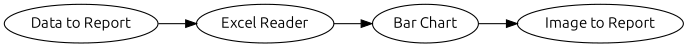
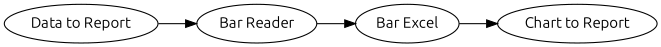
(265, 24) -> (257, 24)
(425, 24) -> (407, 24)
(600, 24) -> (577, 24)
